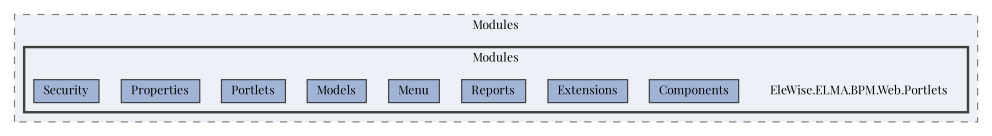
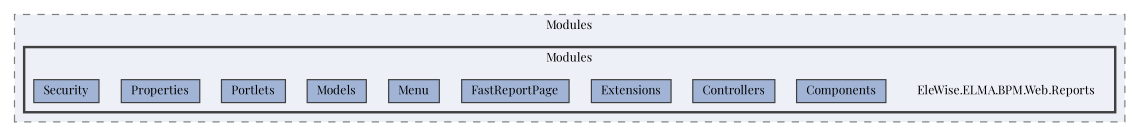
(494, 91) -> (515, 91)
none -> (734, 91)
(859, 91) -> (1007, 91)
